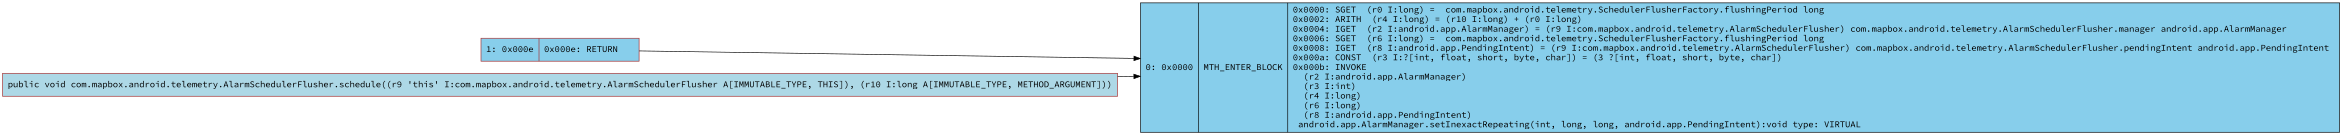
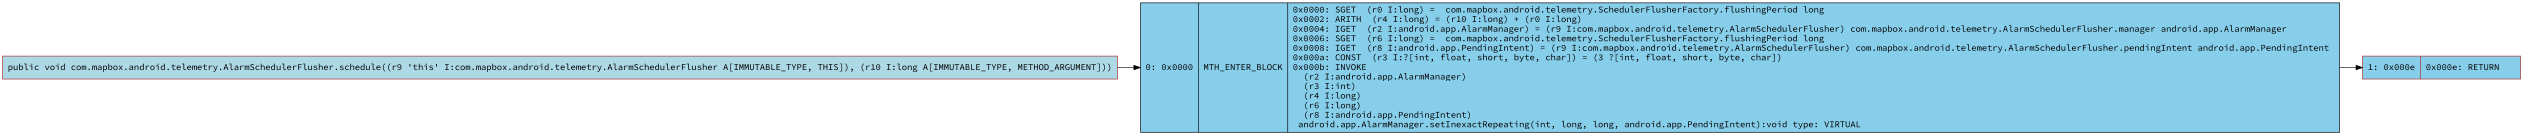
(887, 55) -> (2348, 68)
